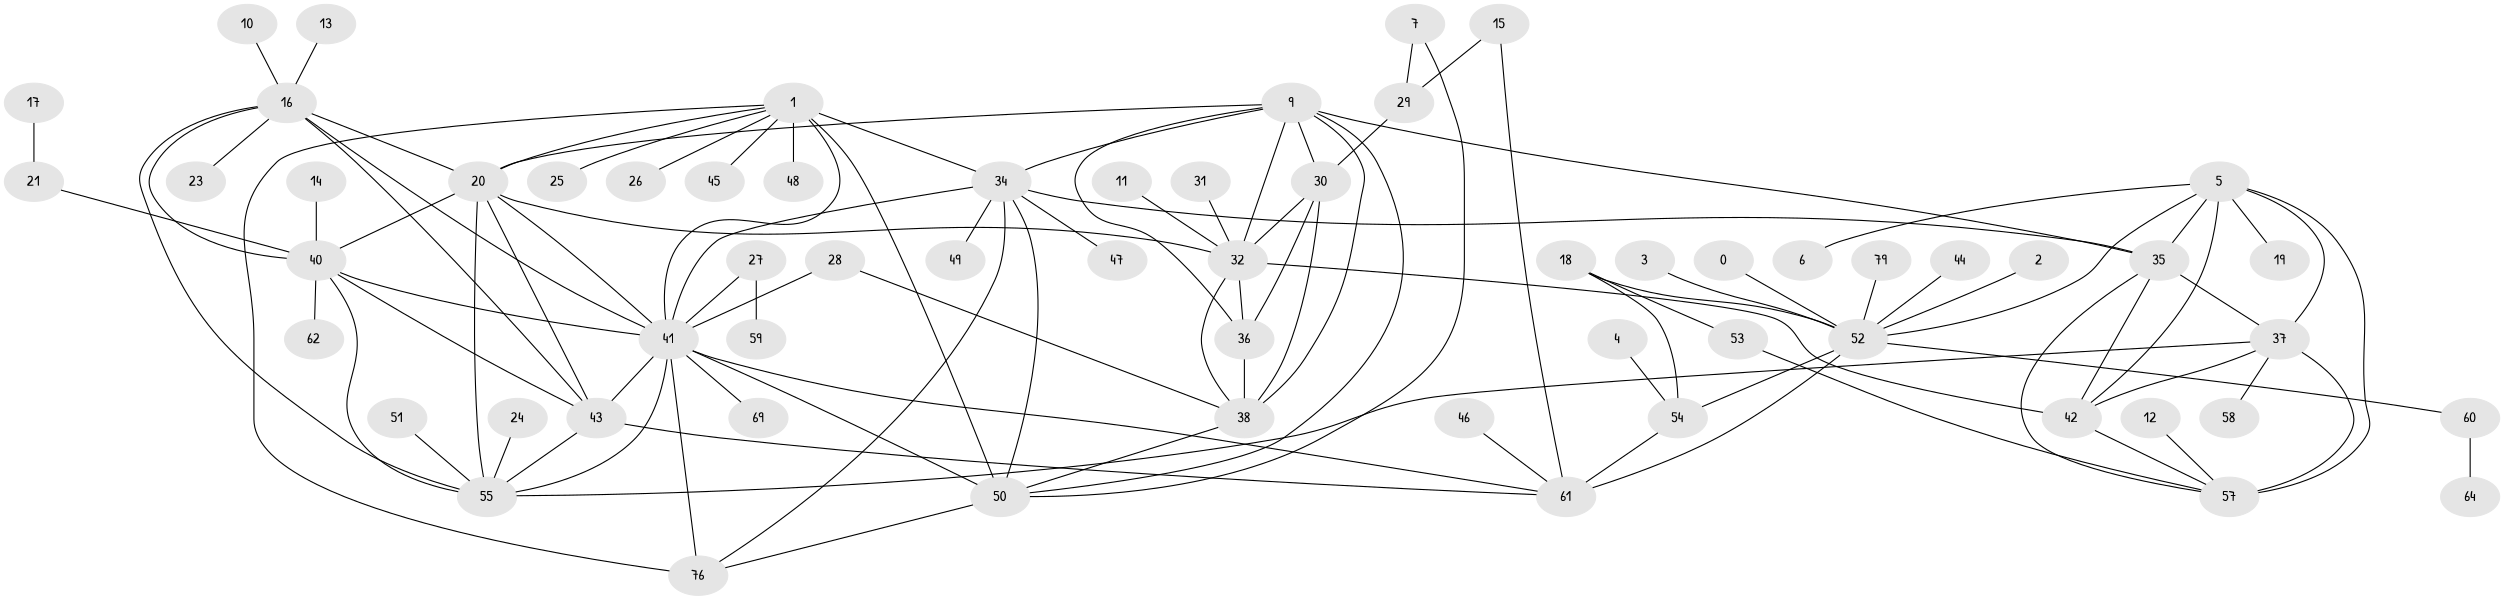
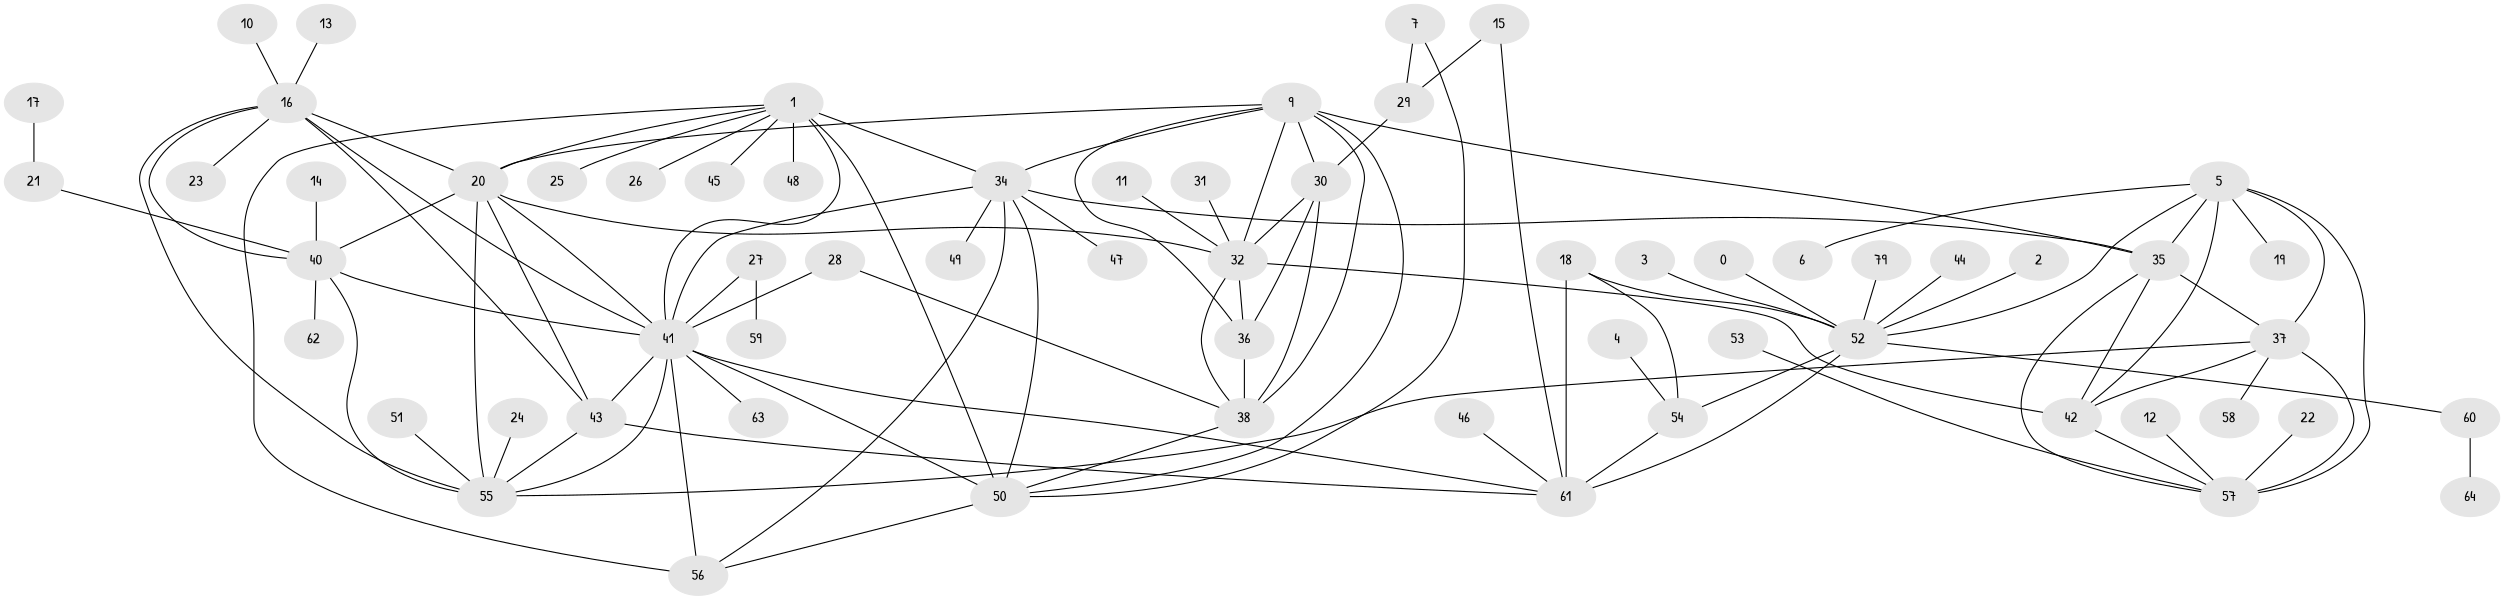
(1664, 306) -> (1566, 374)
(454, 343) -> none
(758, 418) -> (758, 418)
none -> (2308, 418)
(698, 576) -> (698, 576)
